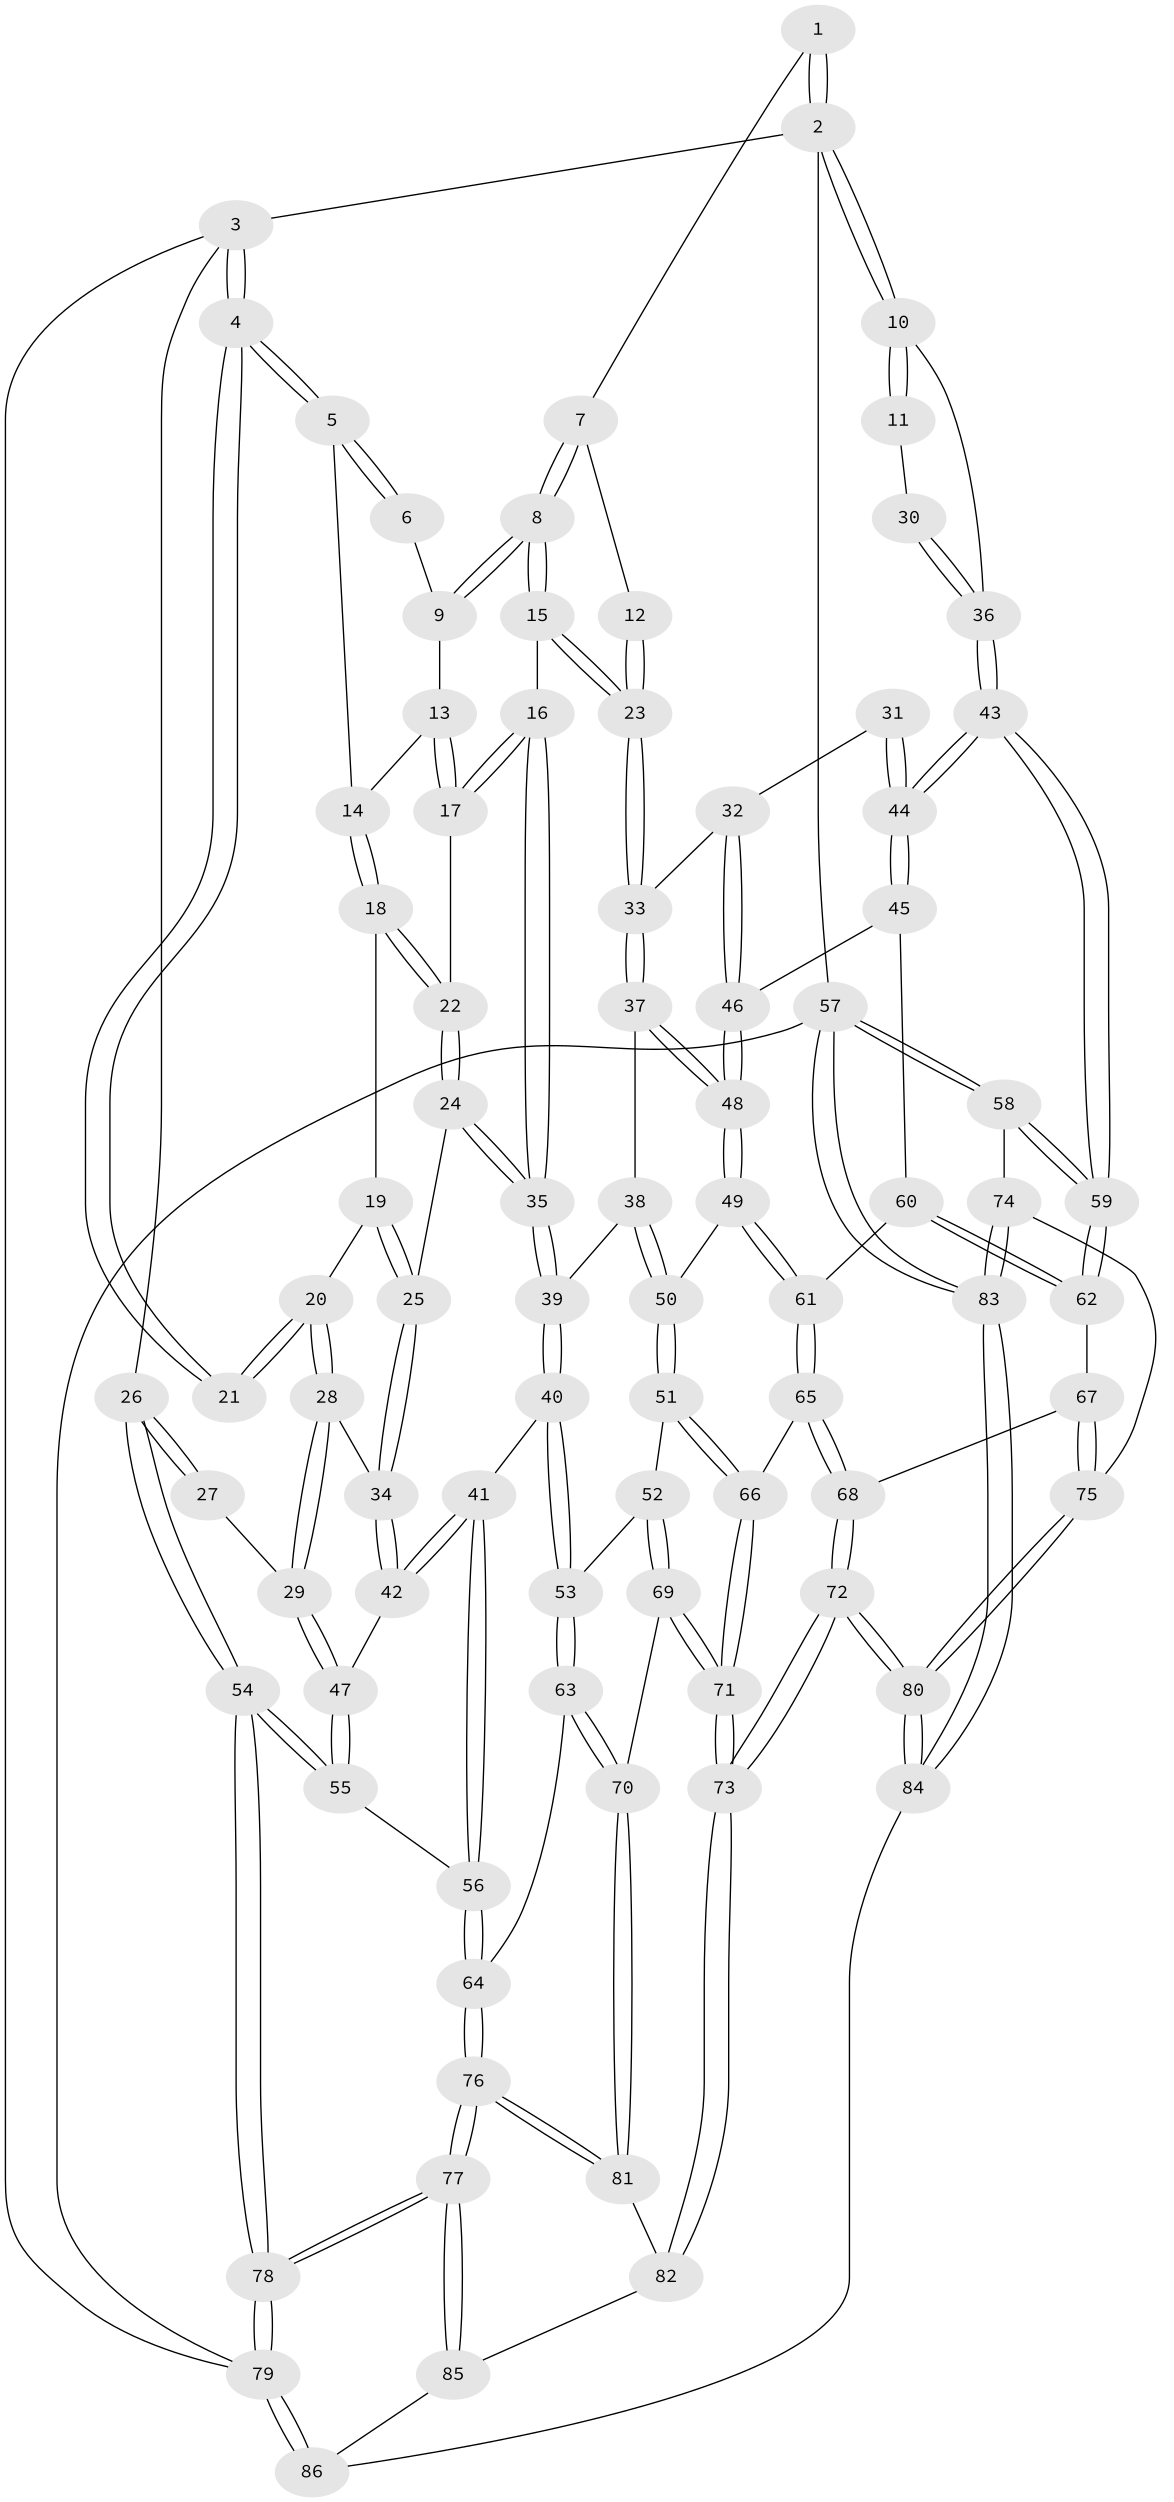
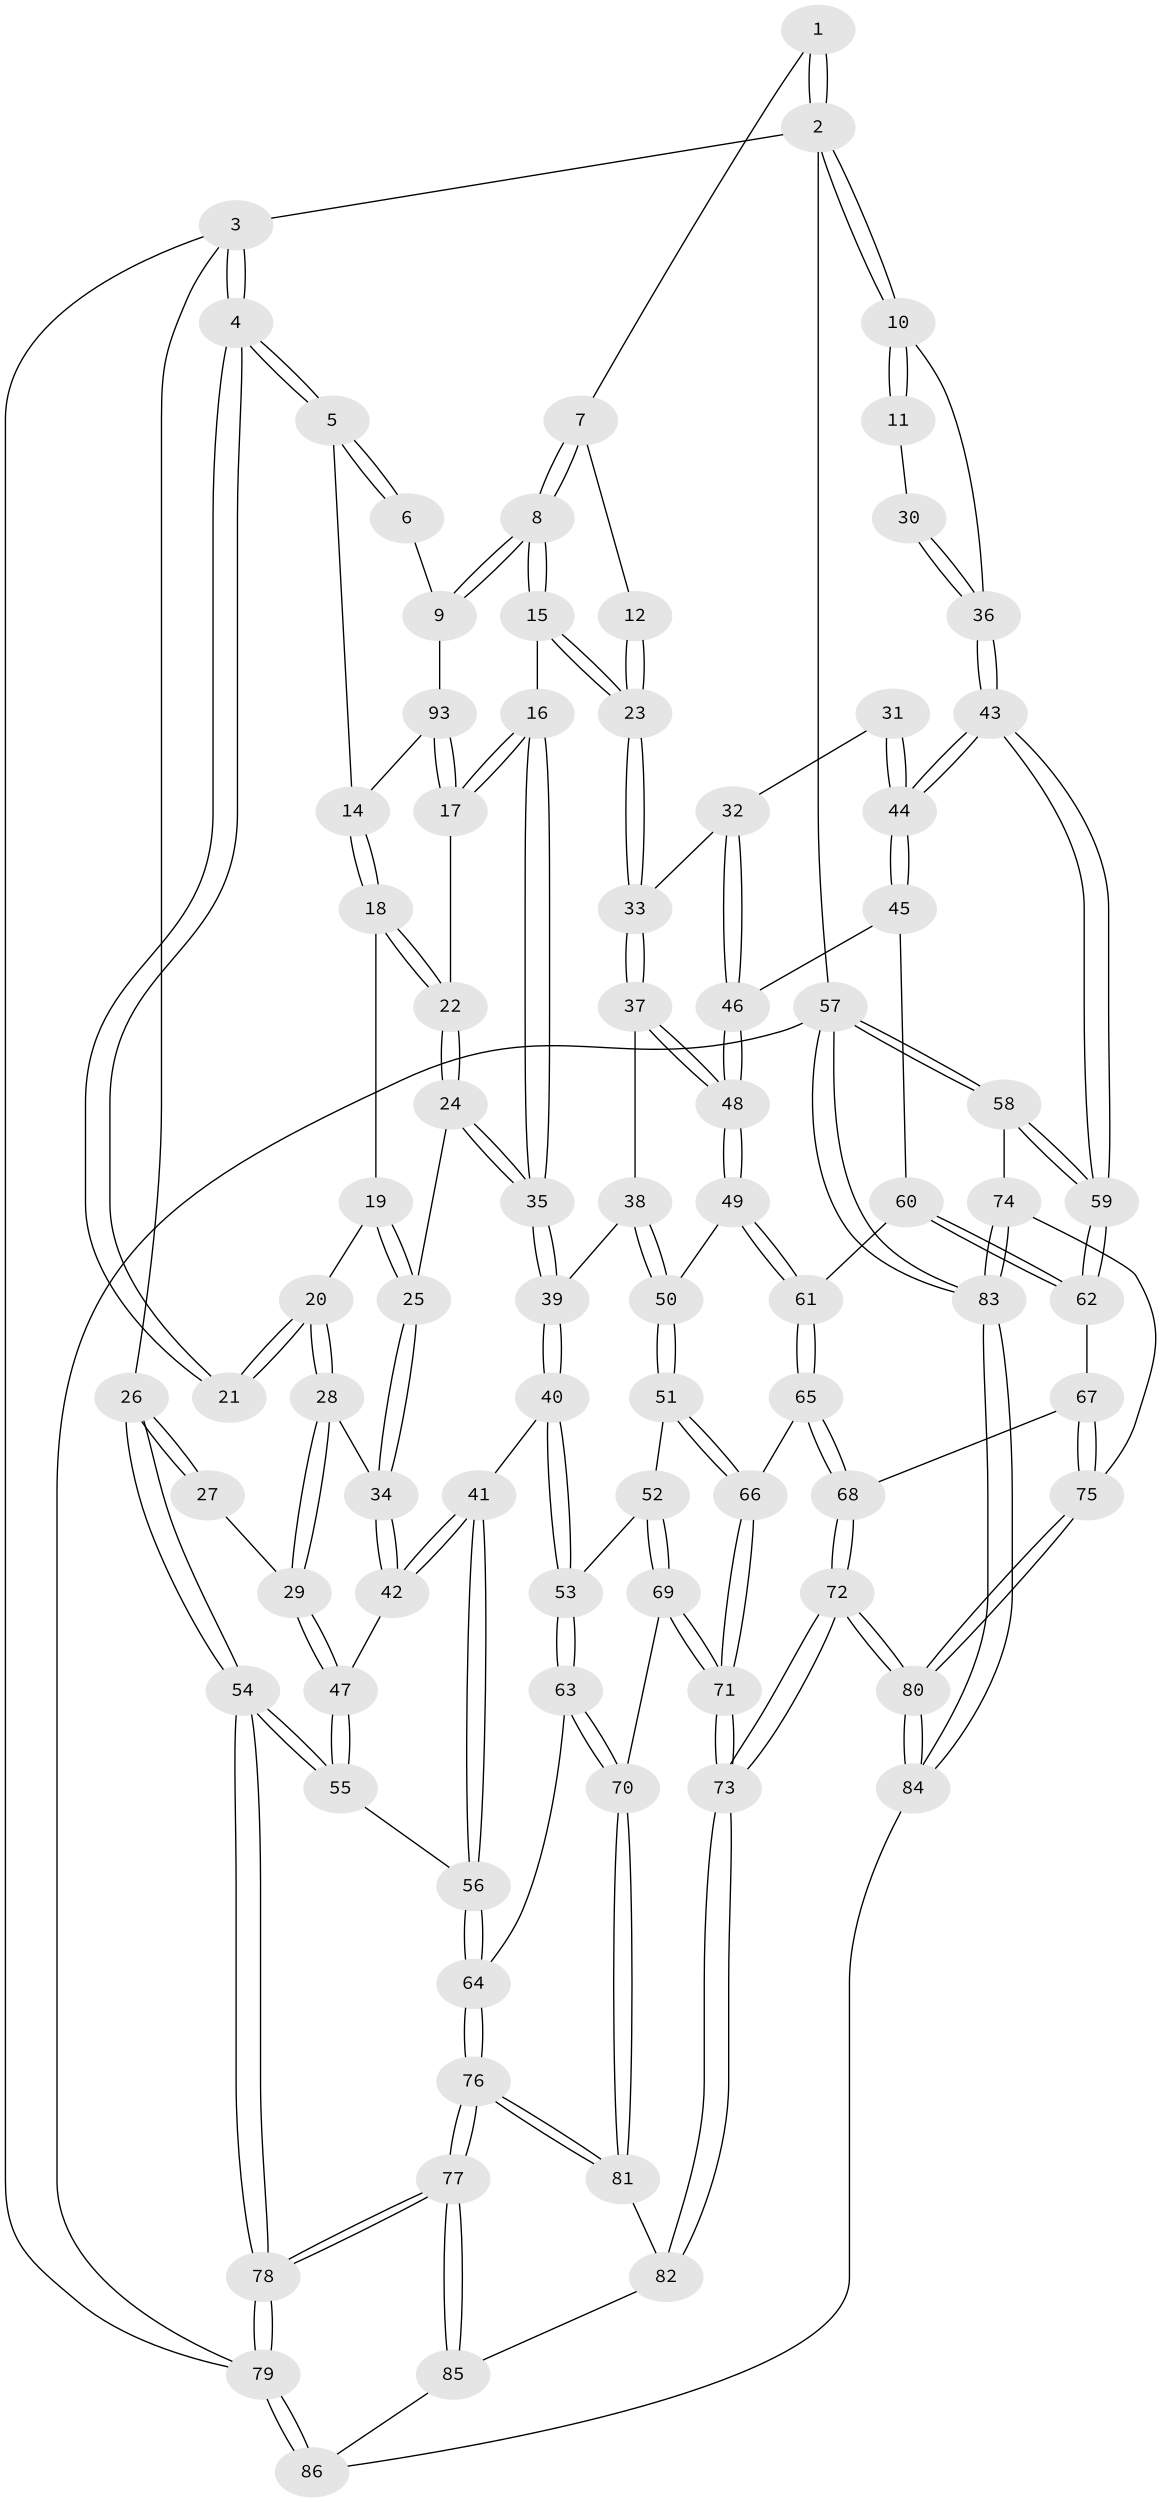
(440, 714) -> (440, 714)
